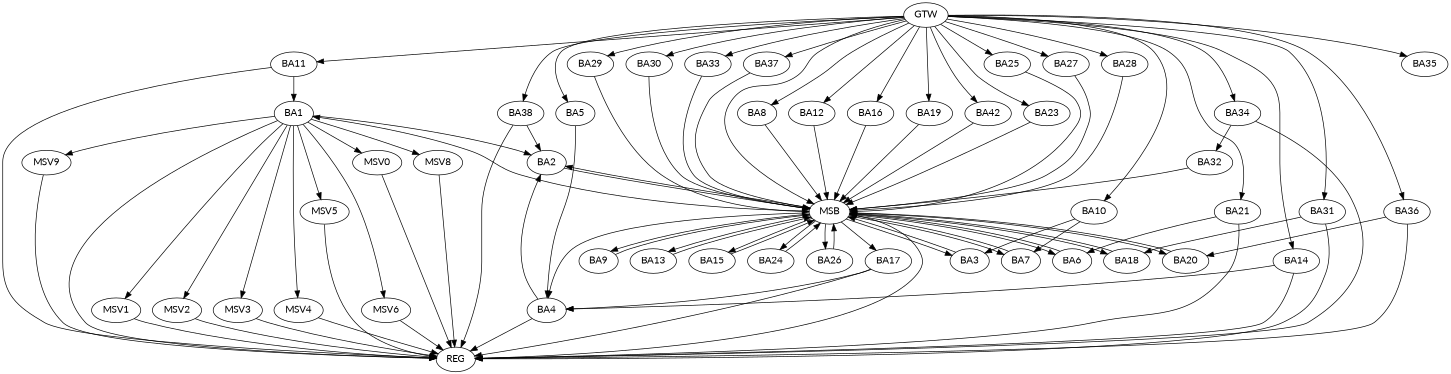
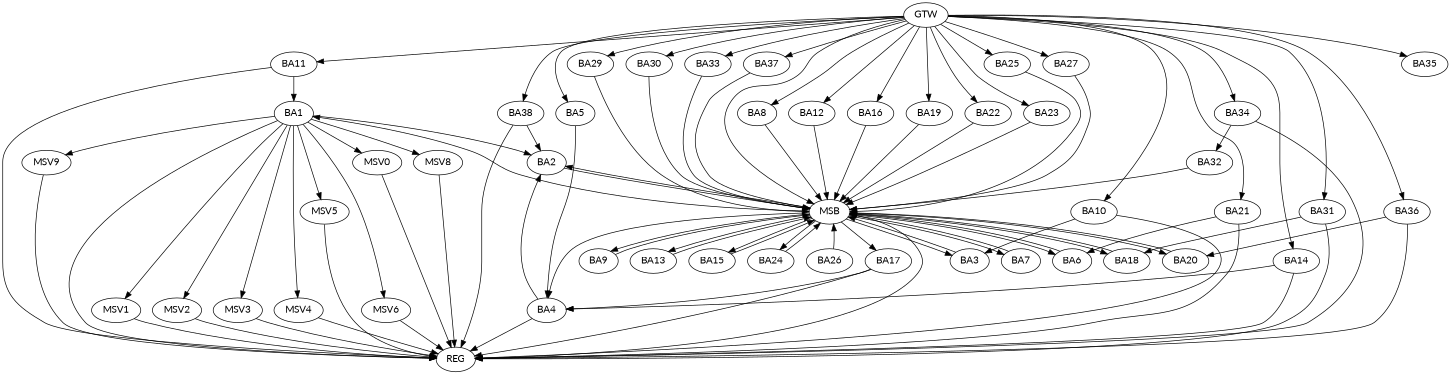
(1125, 64) -> none
(988, 113) -> (988, 113)
(825, 233) -> none
(1060, 235) -> (919, 331)
